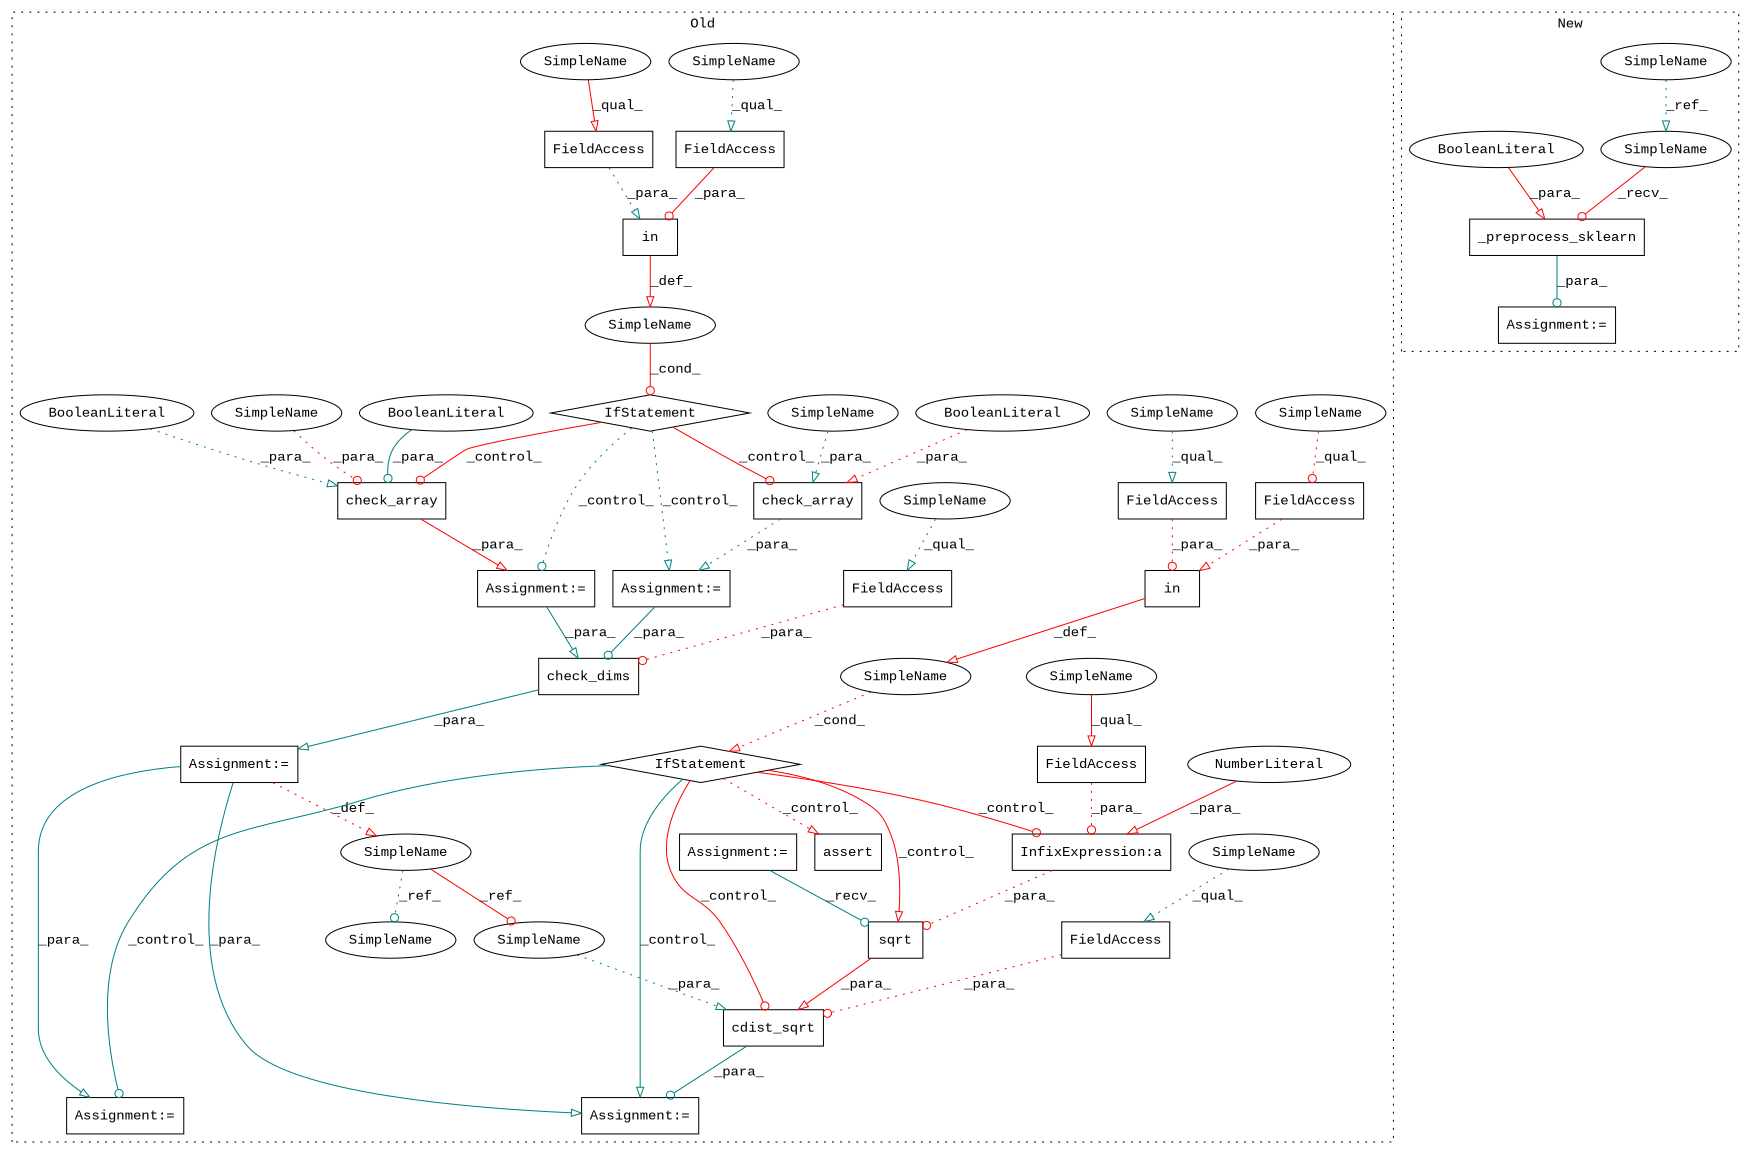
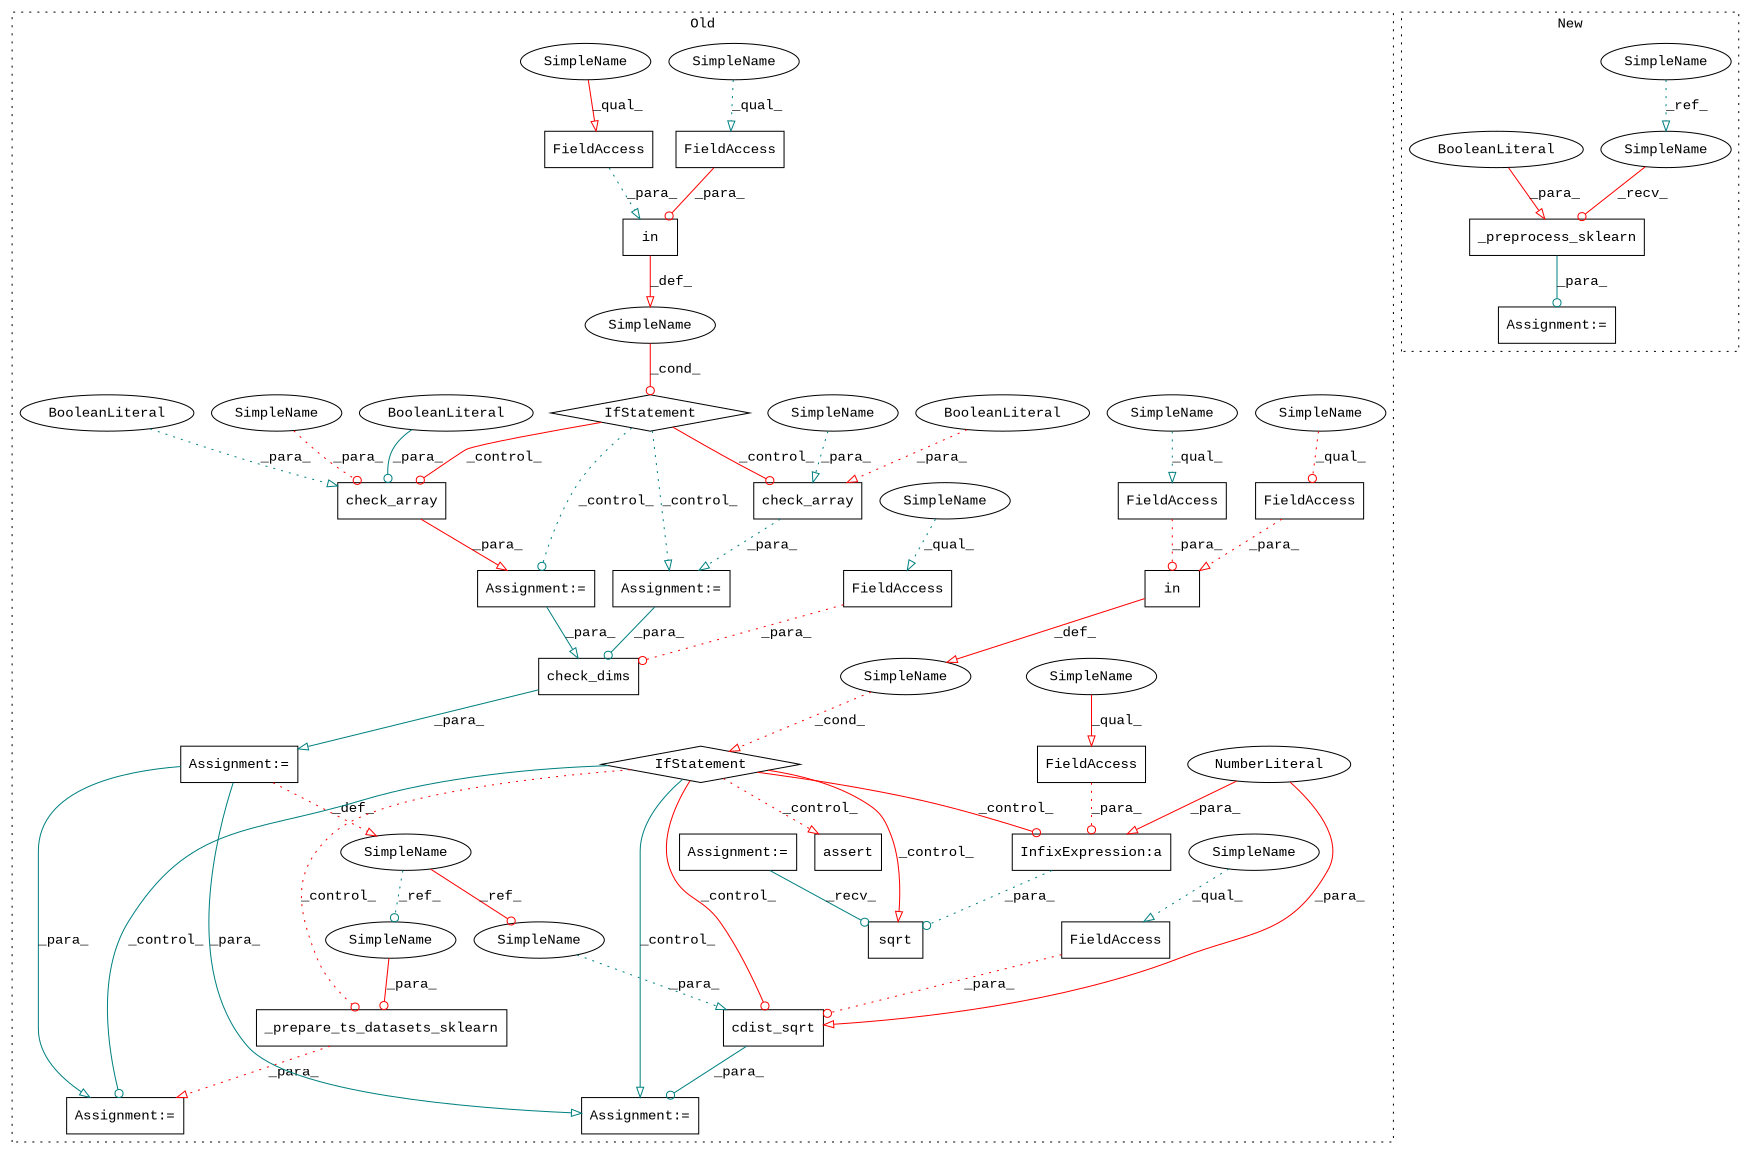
(991, 897) -> (991, 897)
(839, 981) -> (1146, 970)
none -> (382, 1028)
